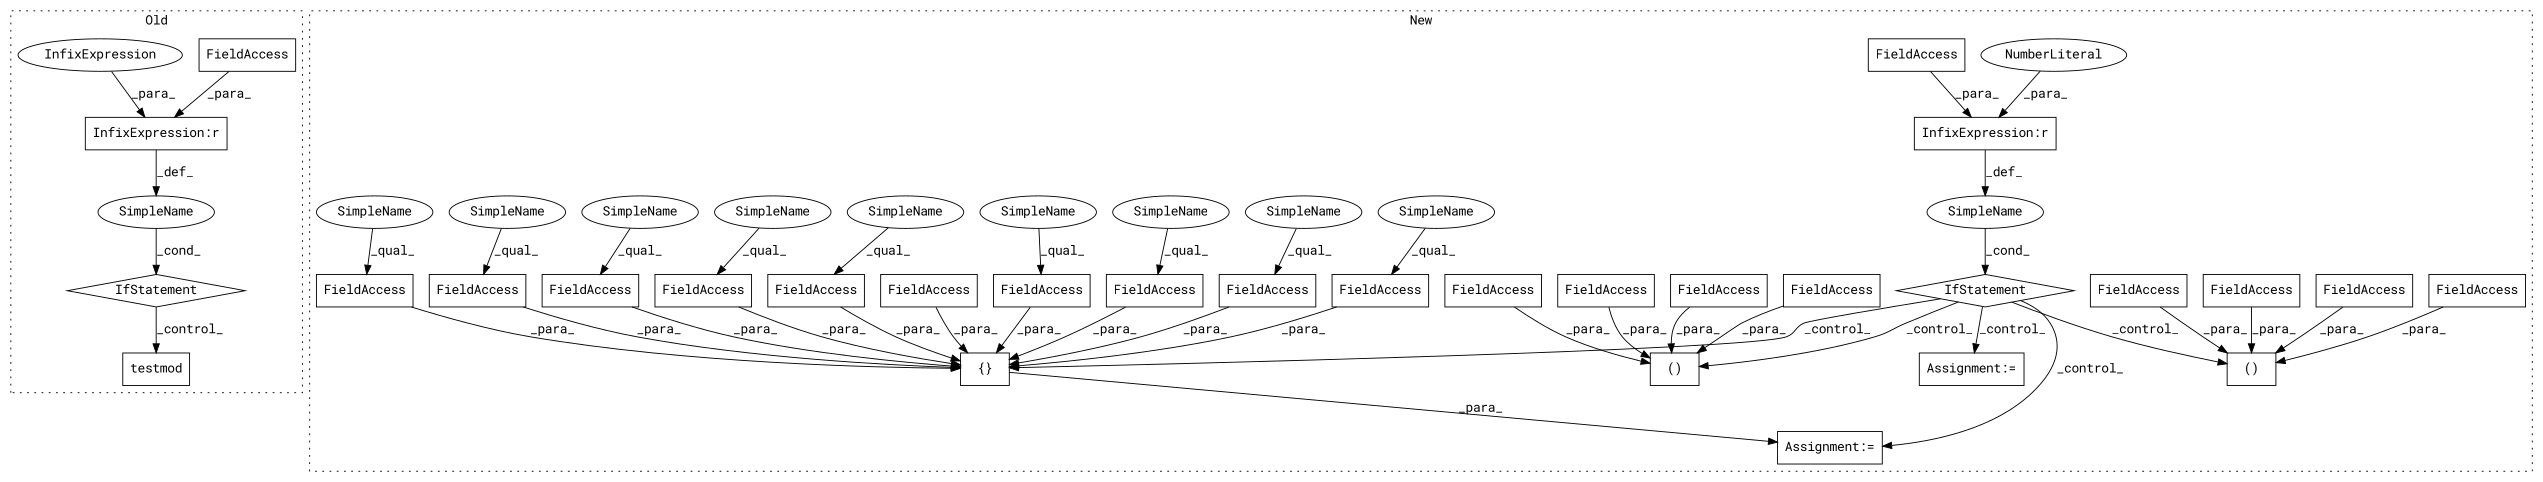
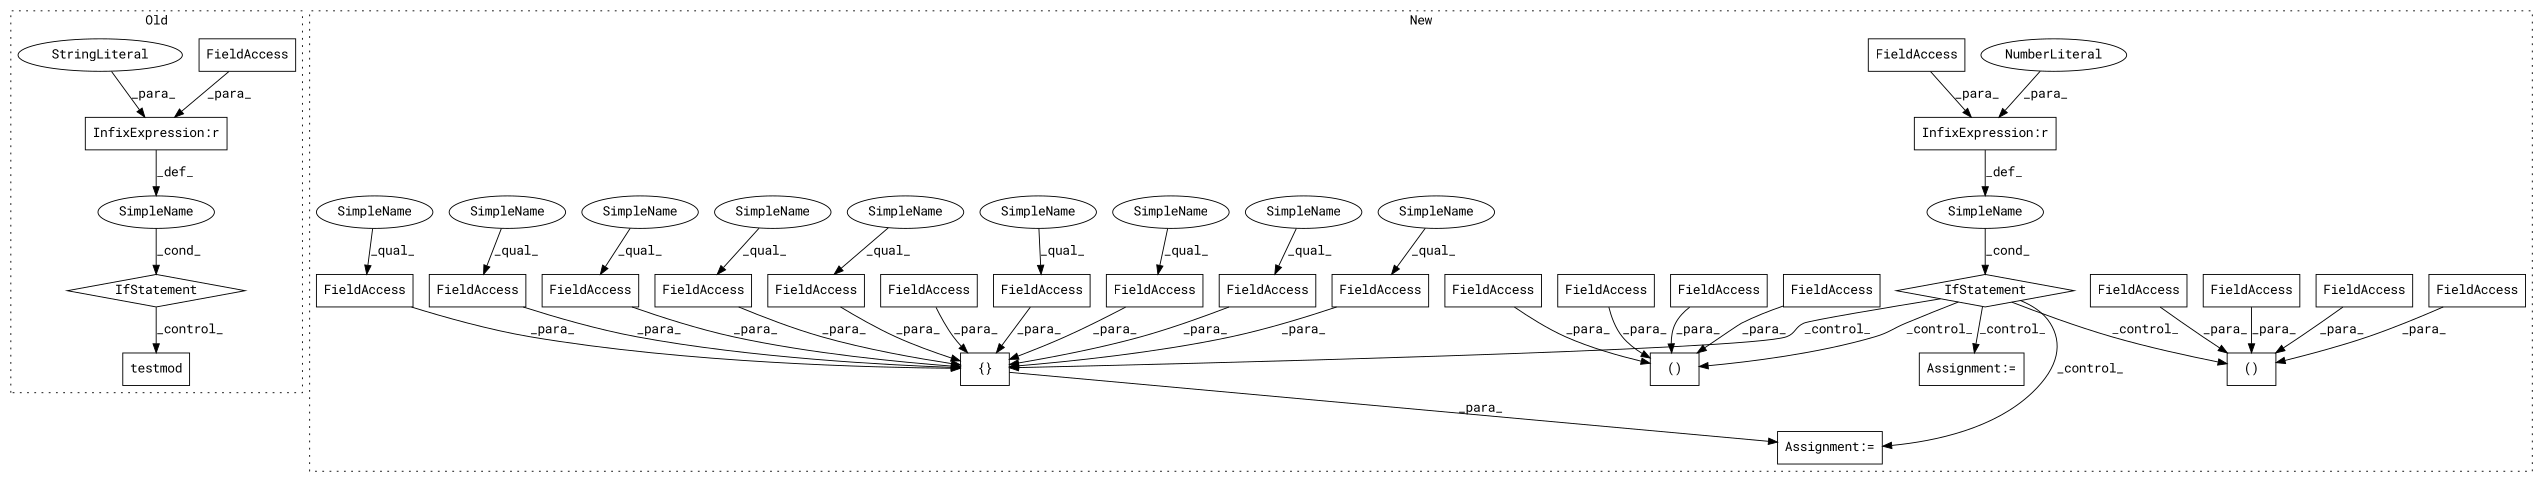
(100, 55) -> (100, 55)
